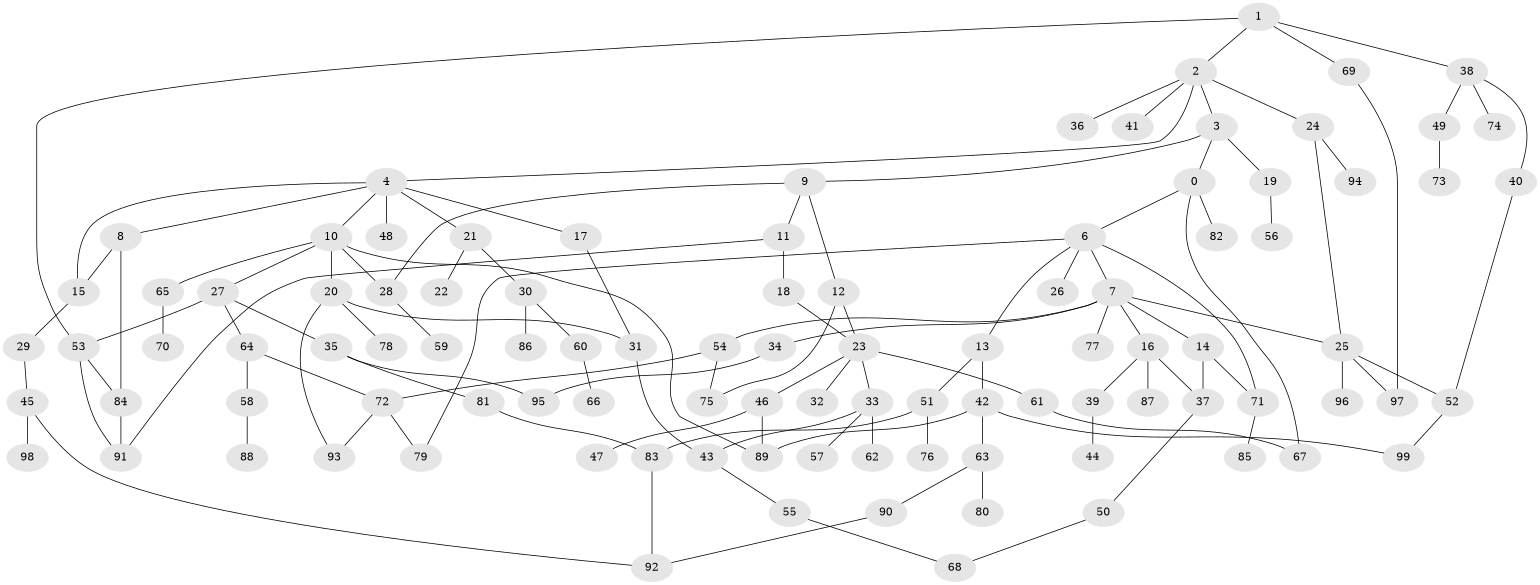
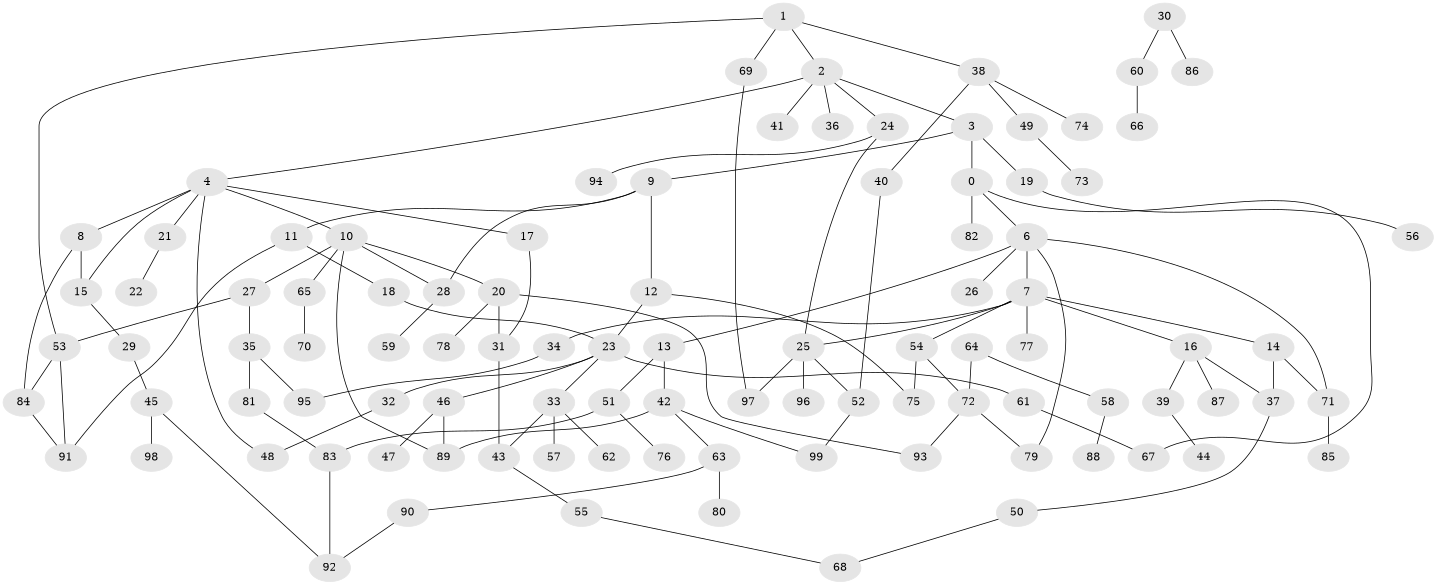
(490, 257) -> none
(231, 316) -> none
none -> (328, 430)
